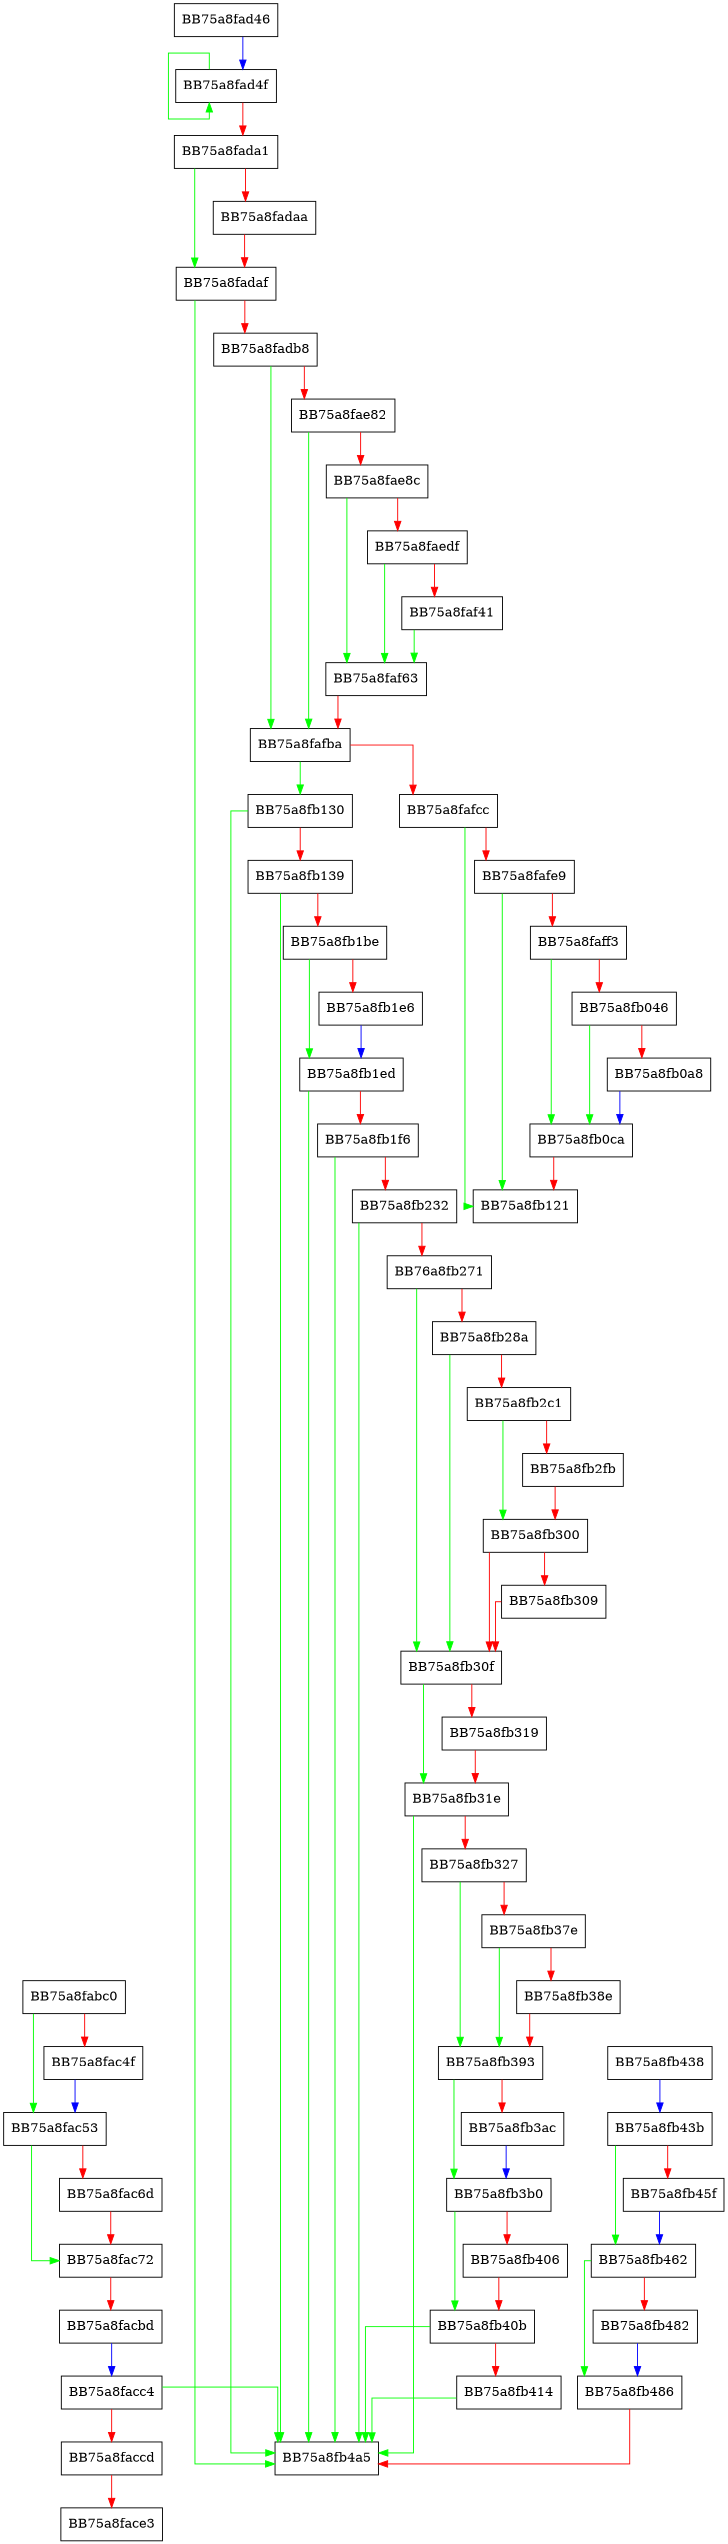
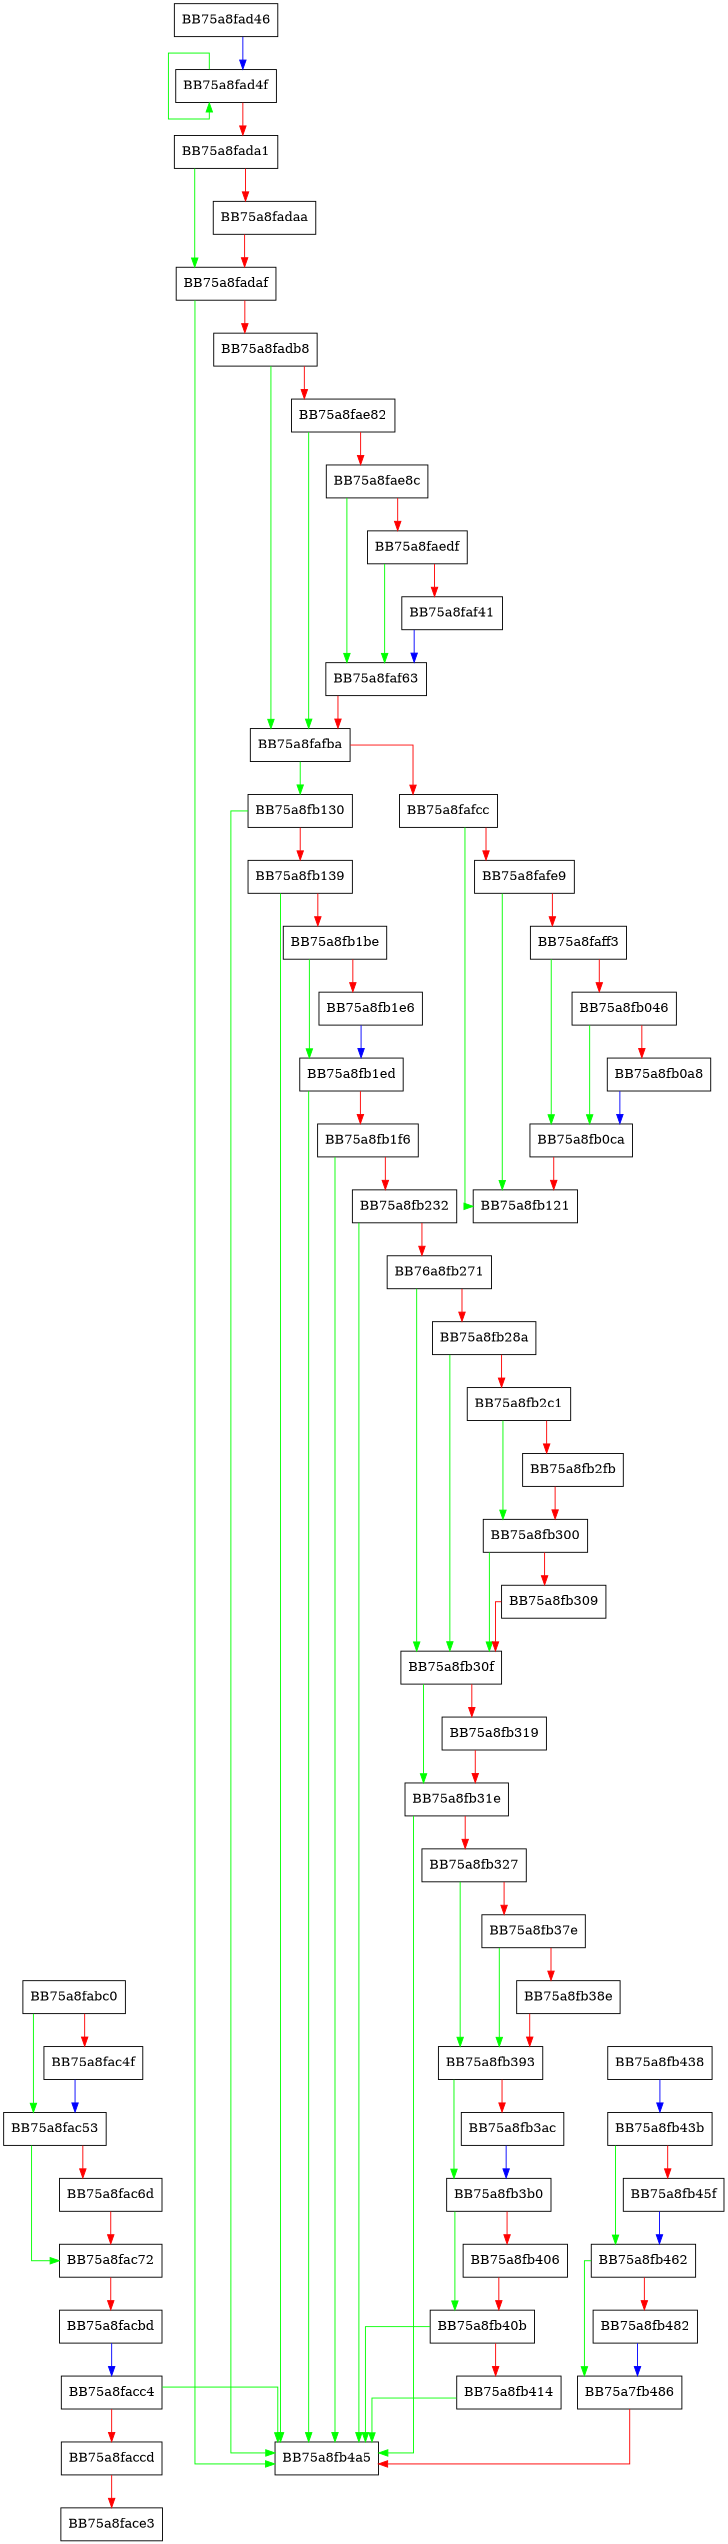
(414, 642) -> (414, 642)
(489, 1597) -> (489, 1597)
(630, 2393) -> (630, 2393)
